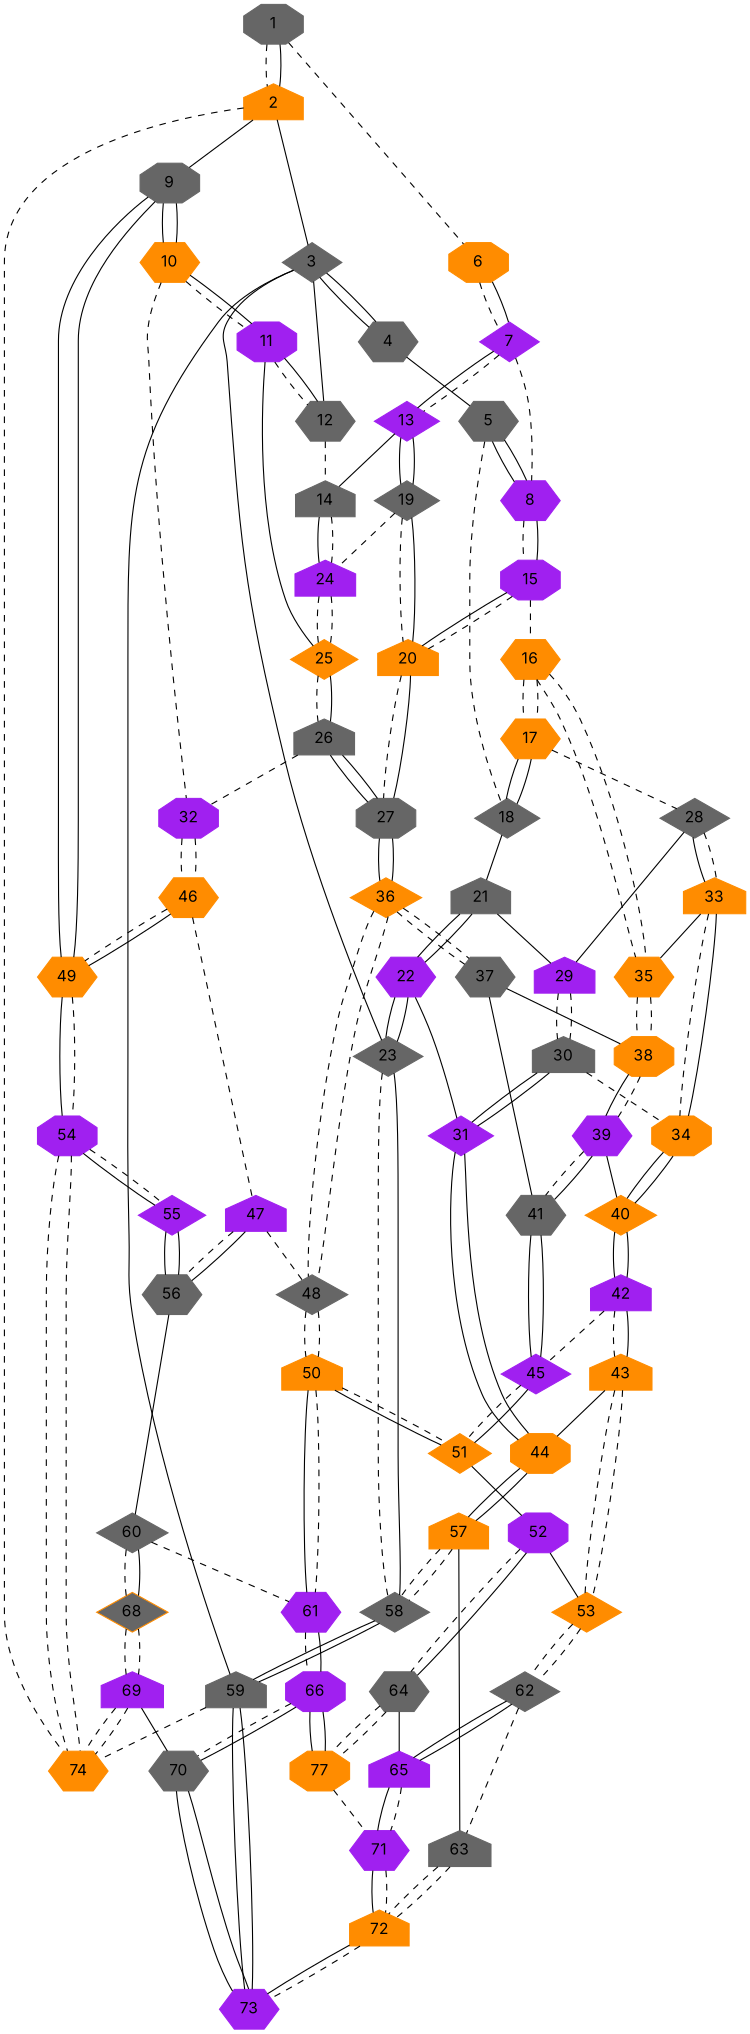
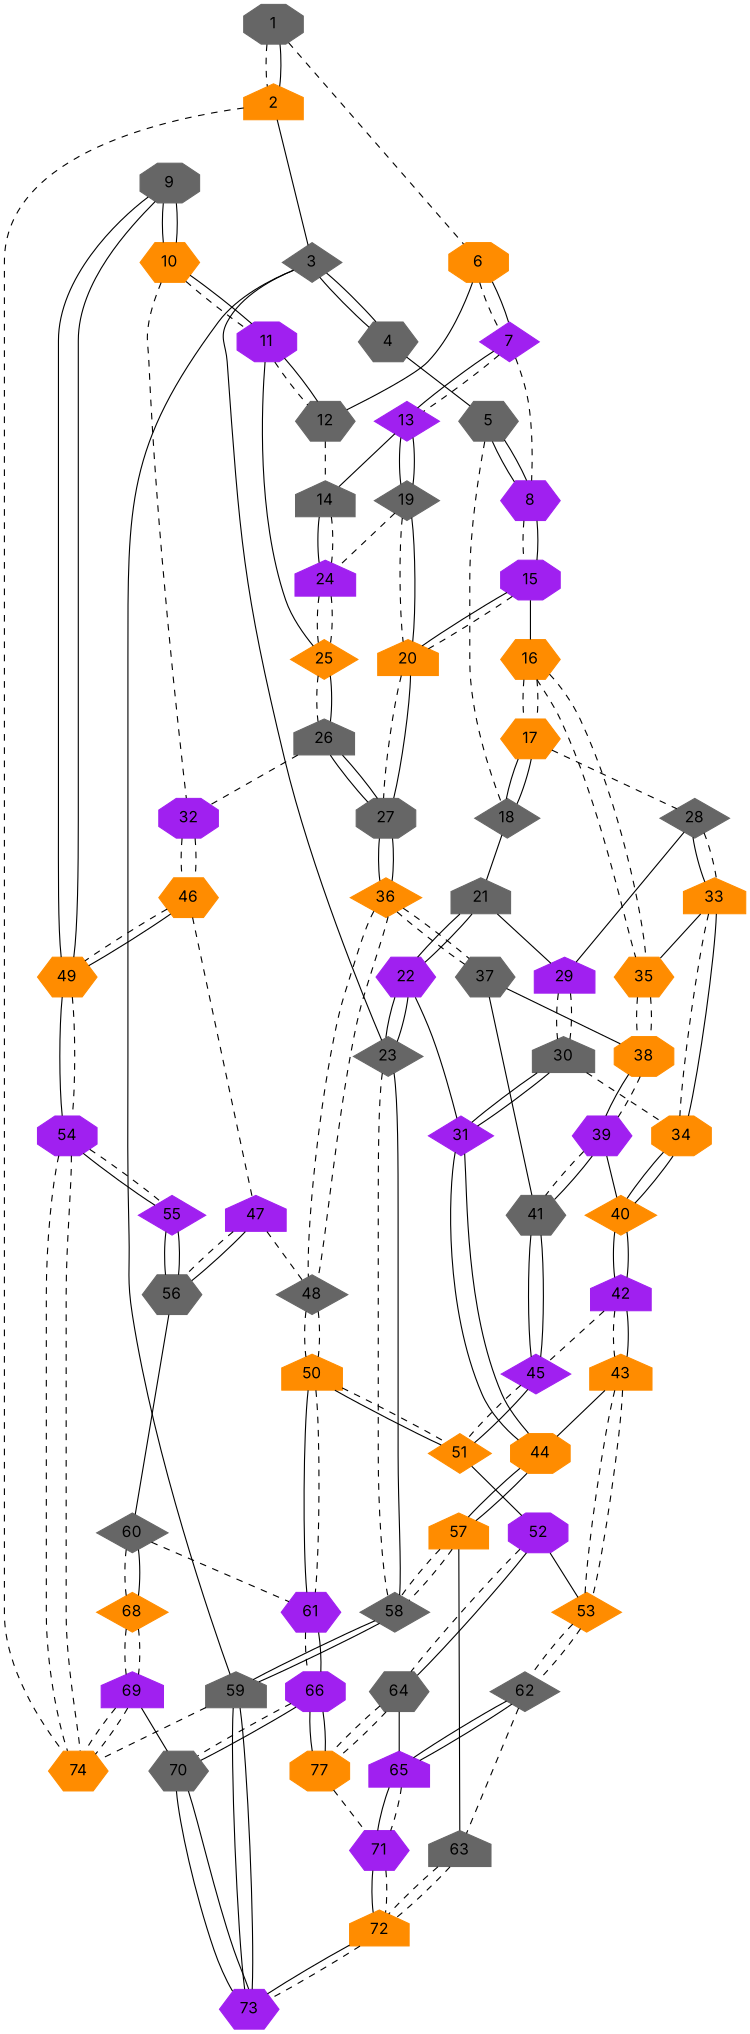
(221, 144) -> none
(319, 341) -> (427, 363)
(530, 620) -> (530, 620)
(132, 1612) -> (132, 1612)
